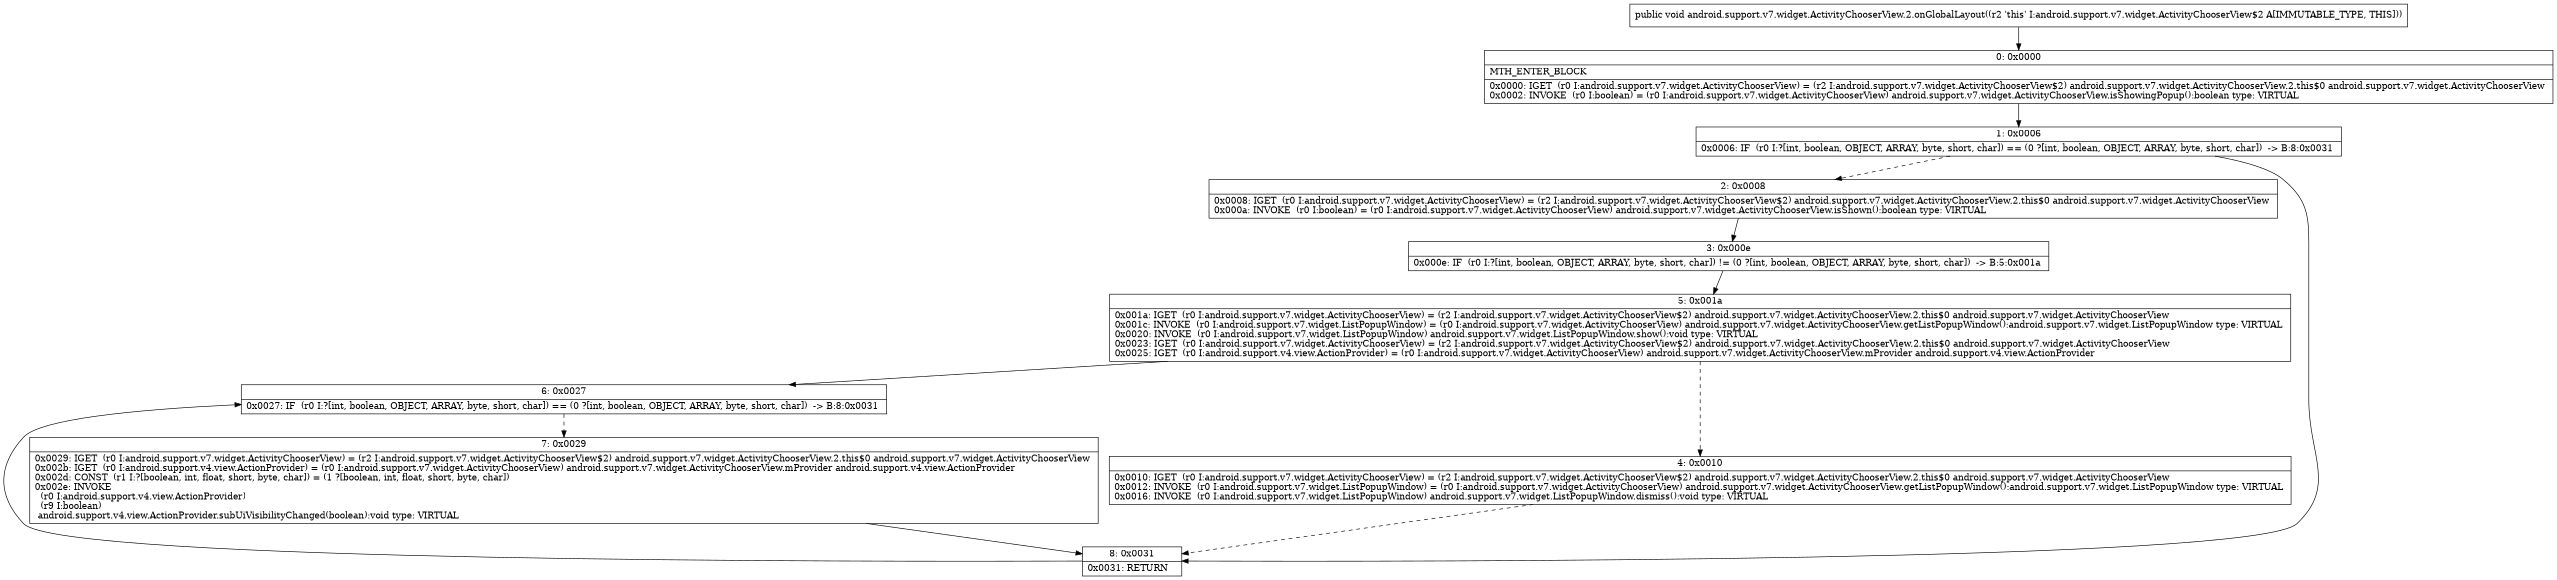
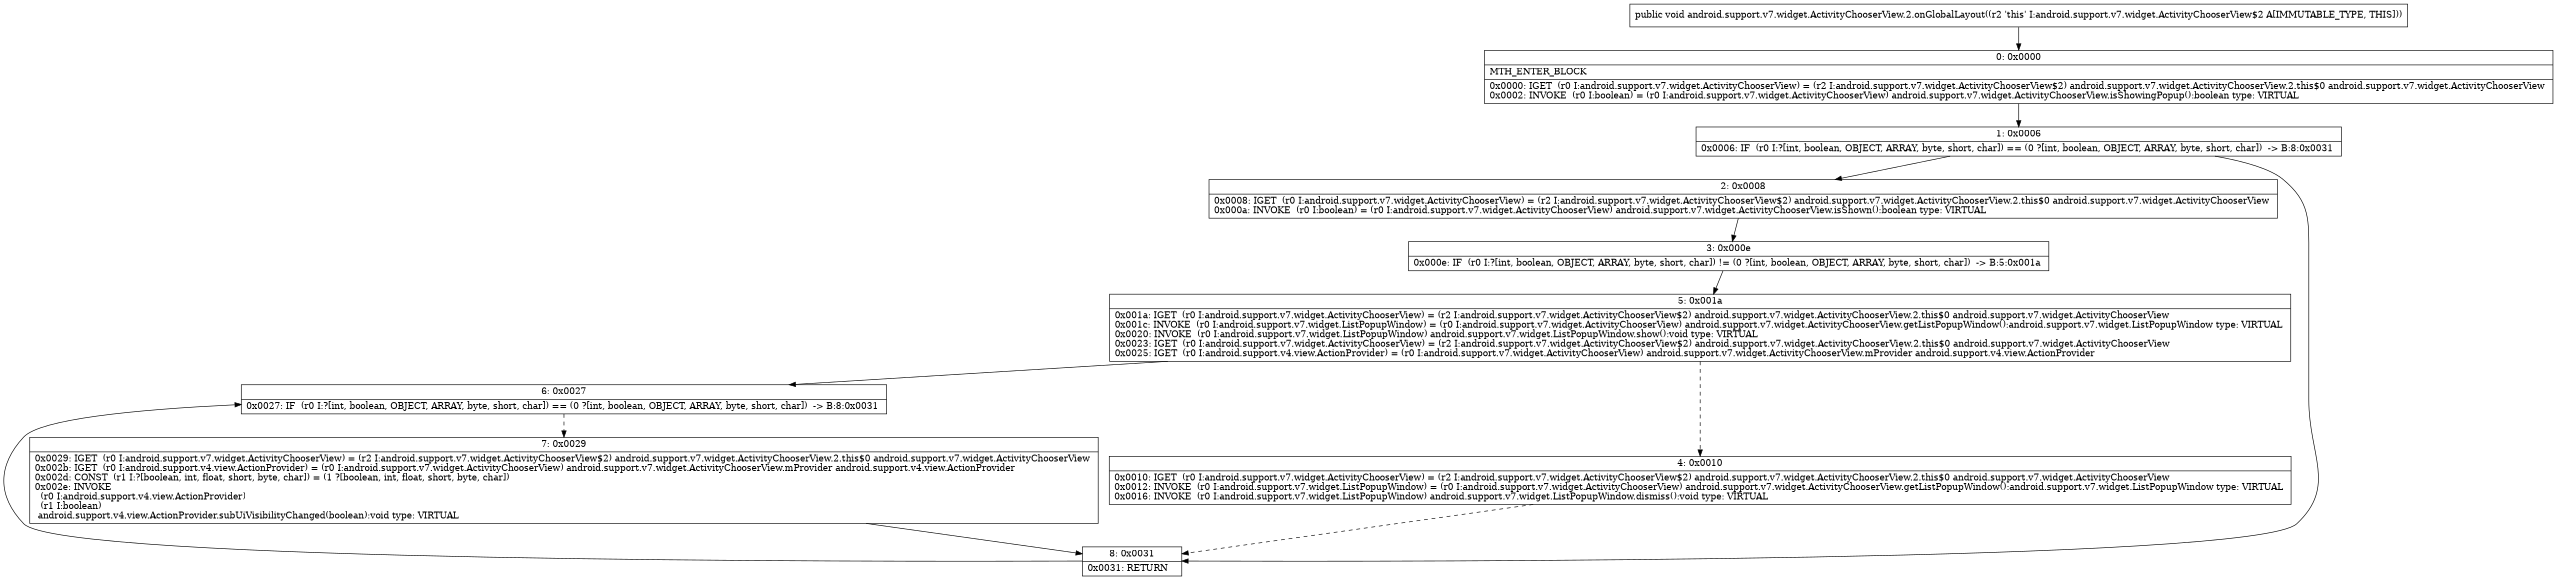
(1896, 167) -> (1896, 167)
(68, 506) -> (68, 506)
